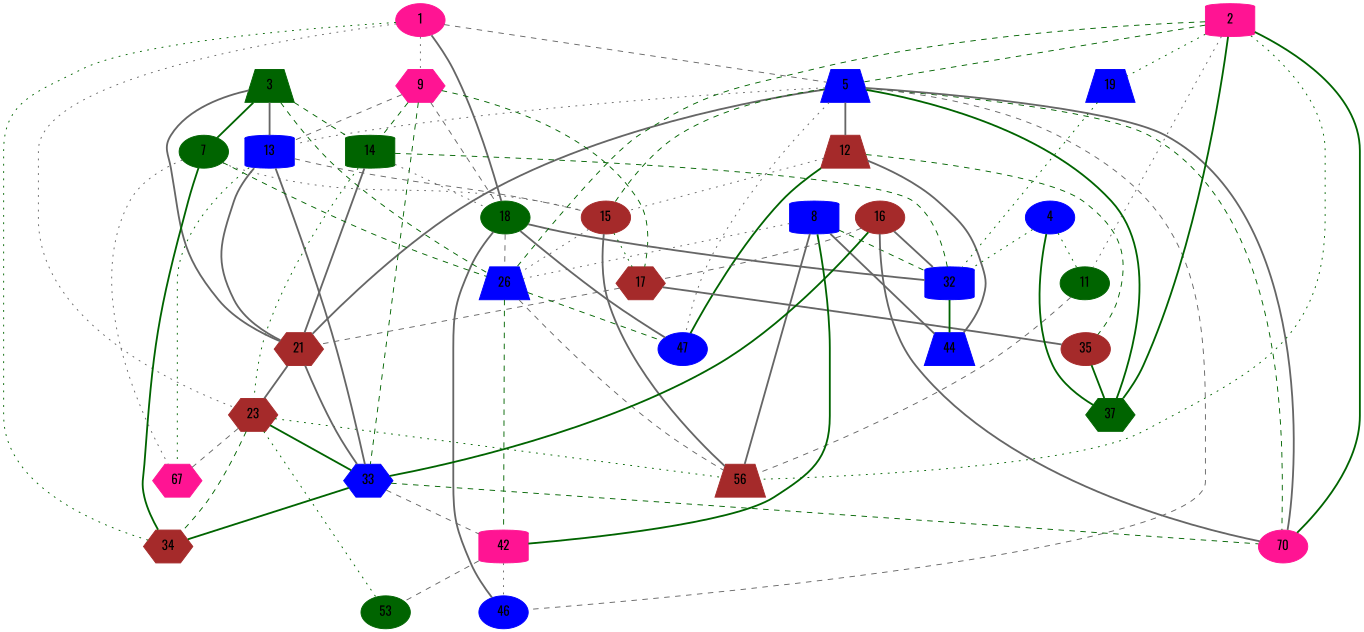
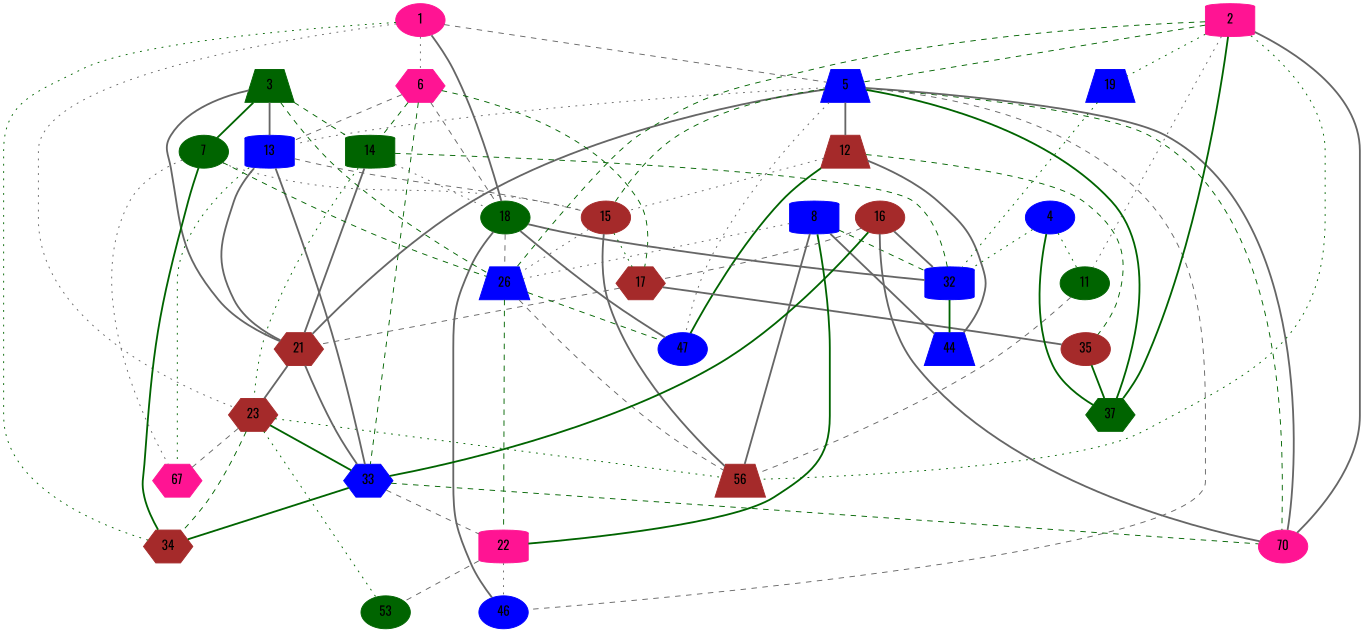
(420, 86) -> (420, 86)
(1360, 268) -> (1360, 268)
(504, 547) -> (504, 547)
